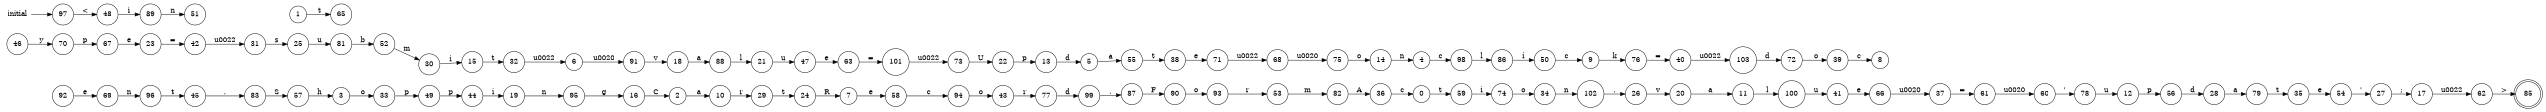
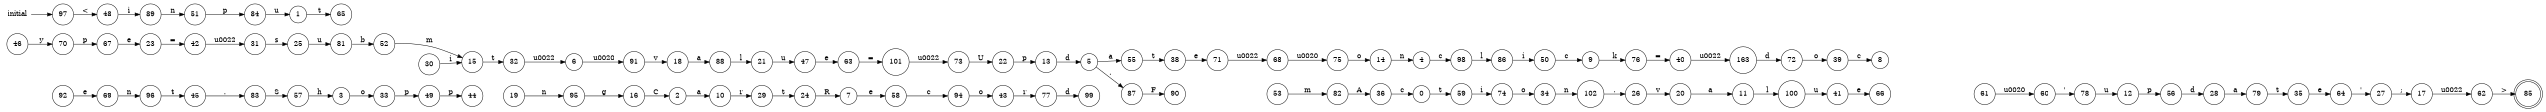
none -> (255, 14)
(405, 53) -> (427, 46)
(1743, 60) -> (1743, 60)
(1217, 94) -> none
(1940, 94) -> none
(2341, 94) -> (2341, 94)
(491, 96) -> none
(1108, 96) -> (1108, 76)
